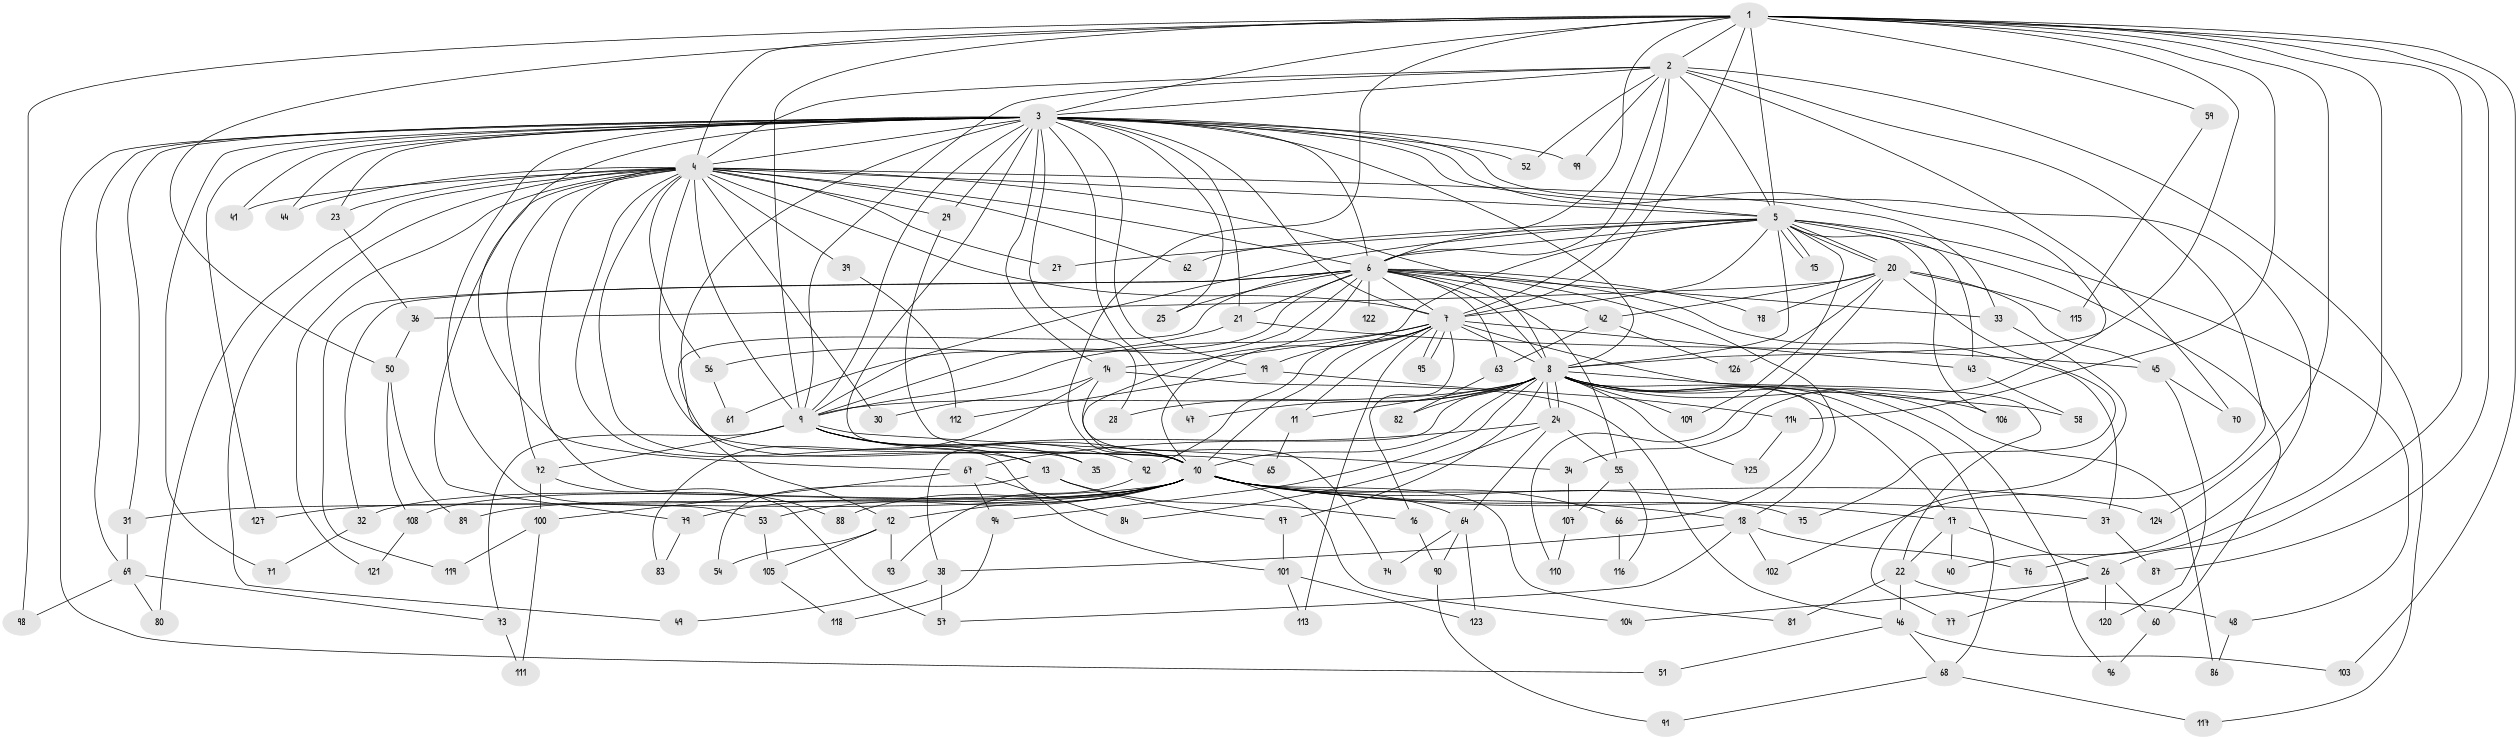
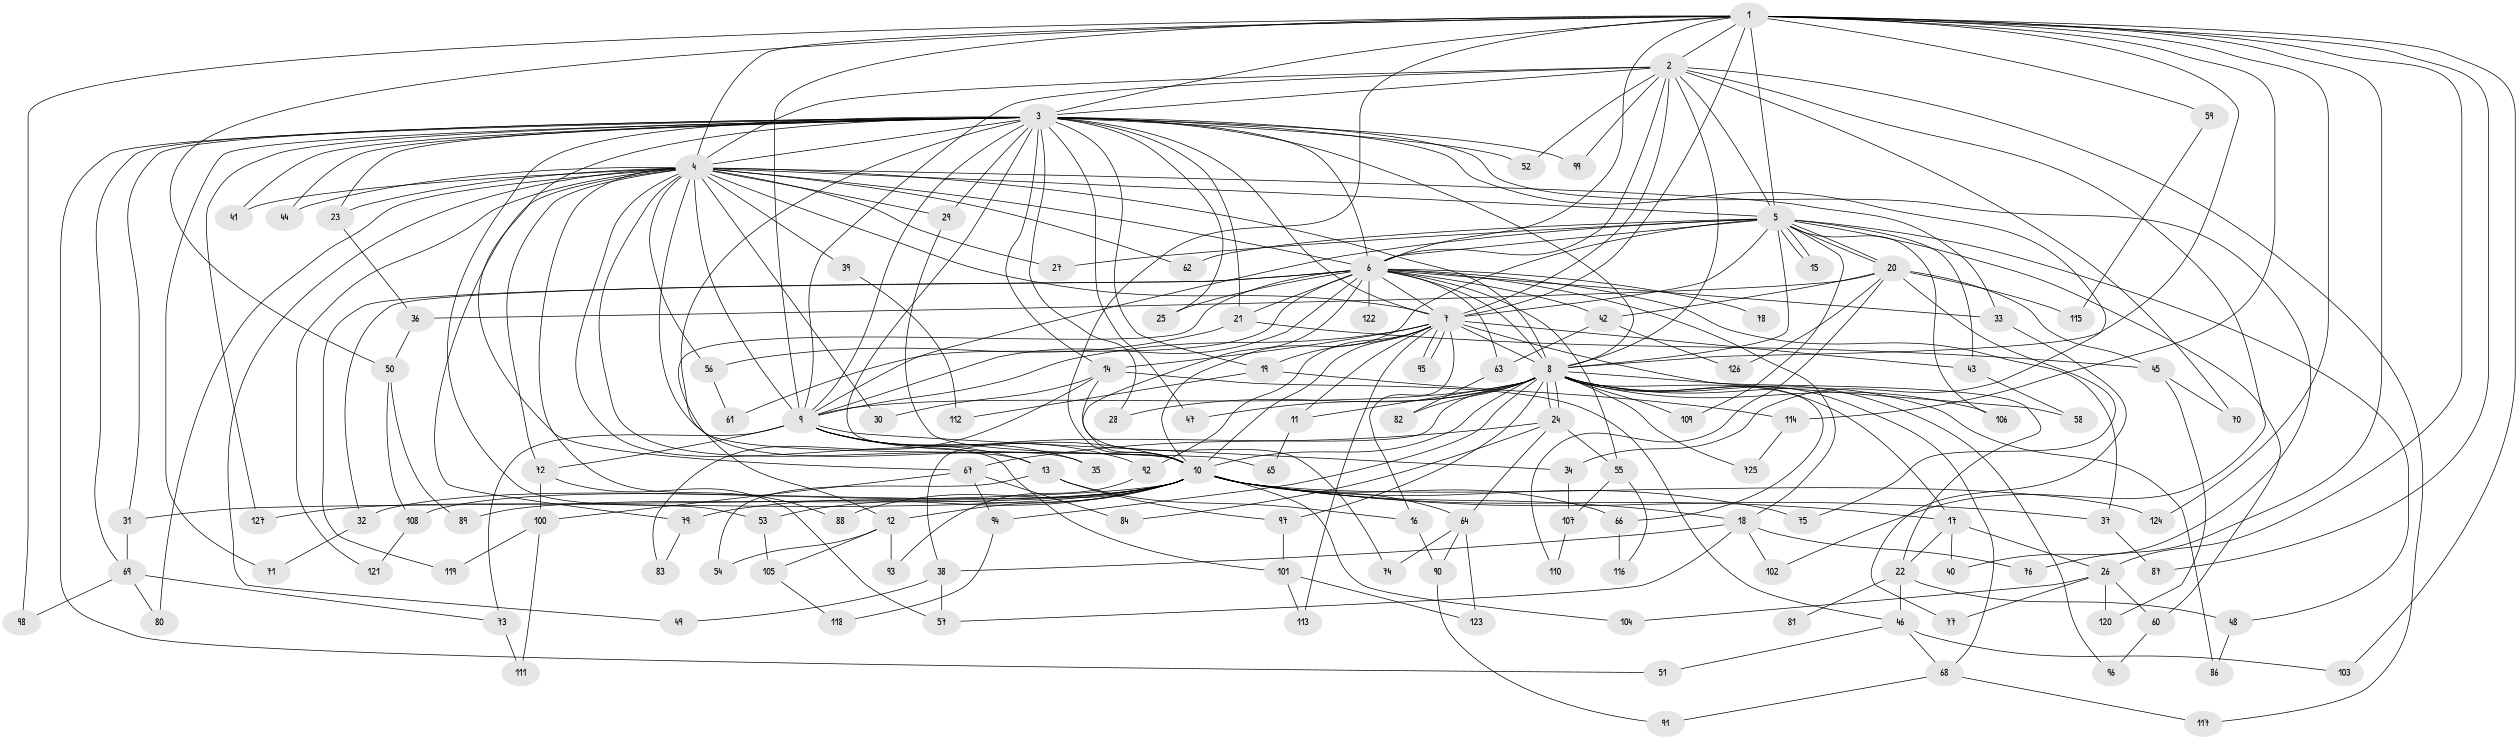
(1412, 153) -> none
none -> (1713, 260)
(1826, 294) -> none
(1506, 531) -> none
